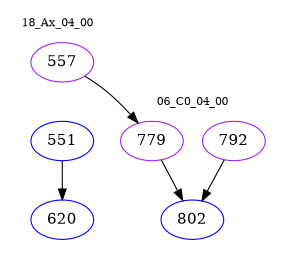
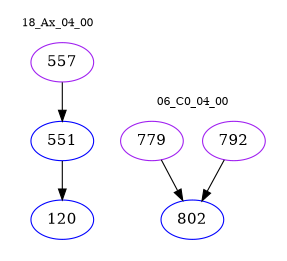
(119, 103) -> (62, 96)
(62, 220) -> (62, 220)
